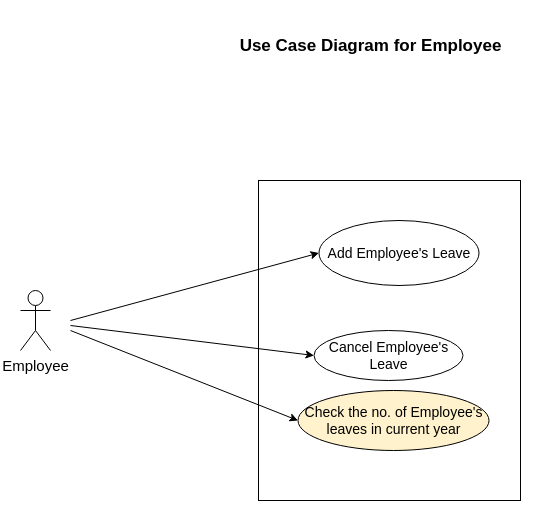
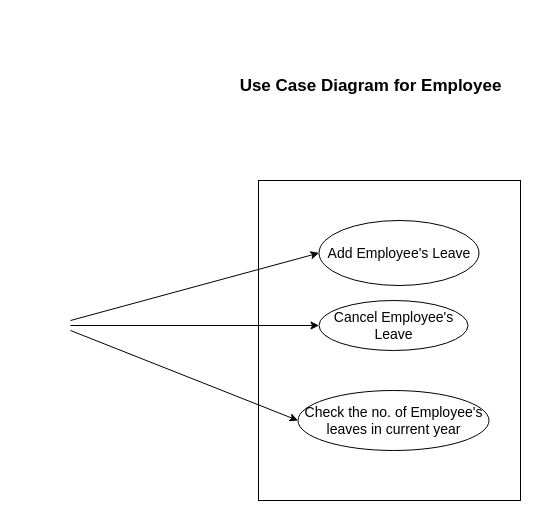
(371, 46) -> (371, 86)
(36, 321) -> none
(389, 356) -> (394, 326)
(394, 421) -> (394, 421)
